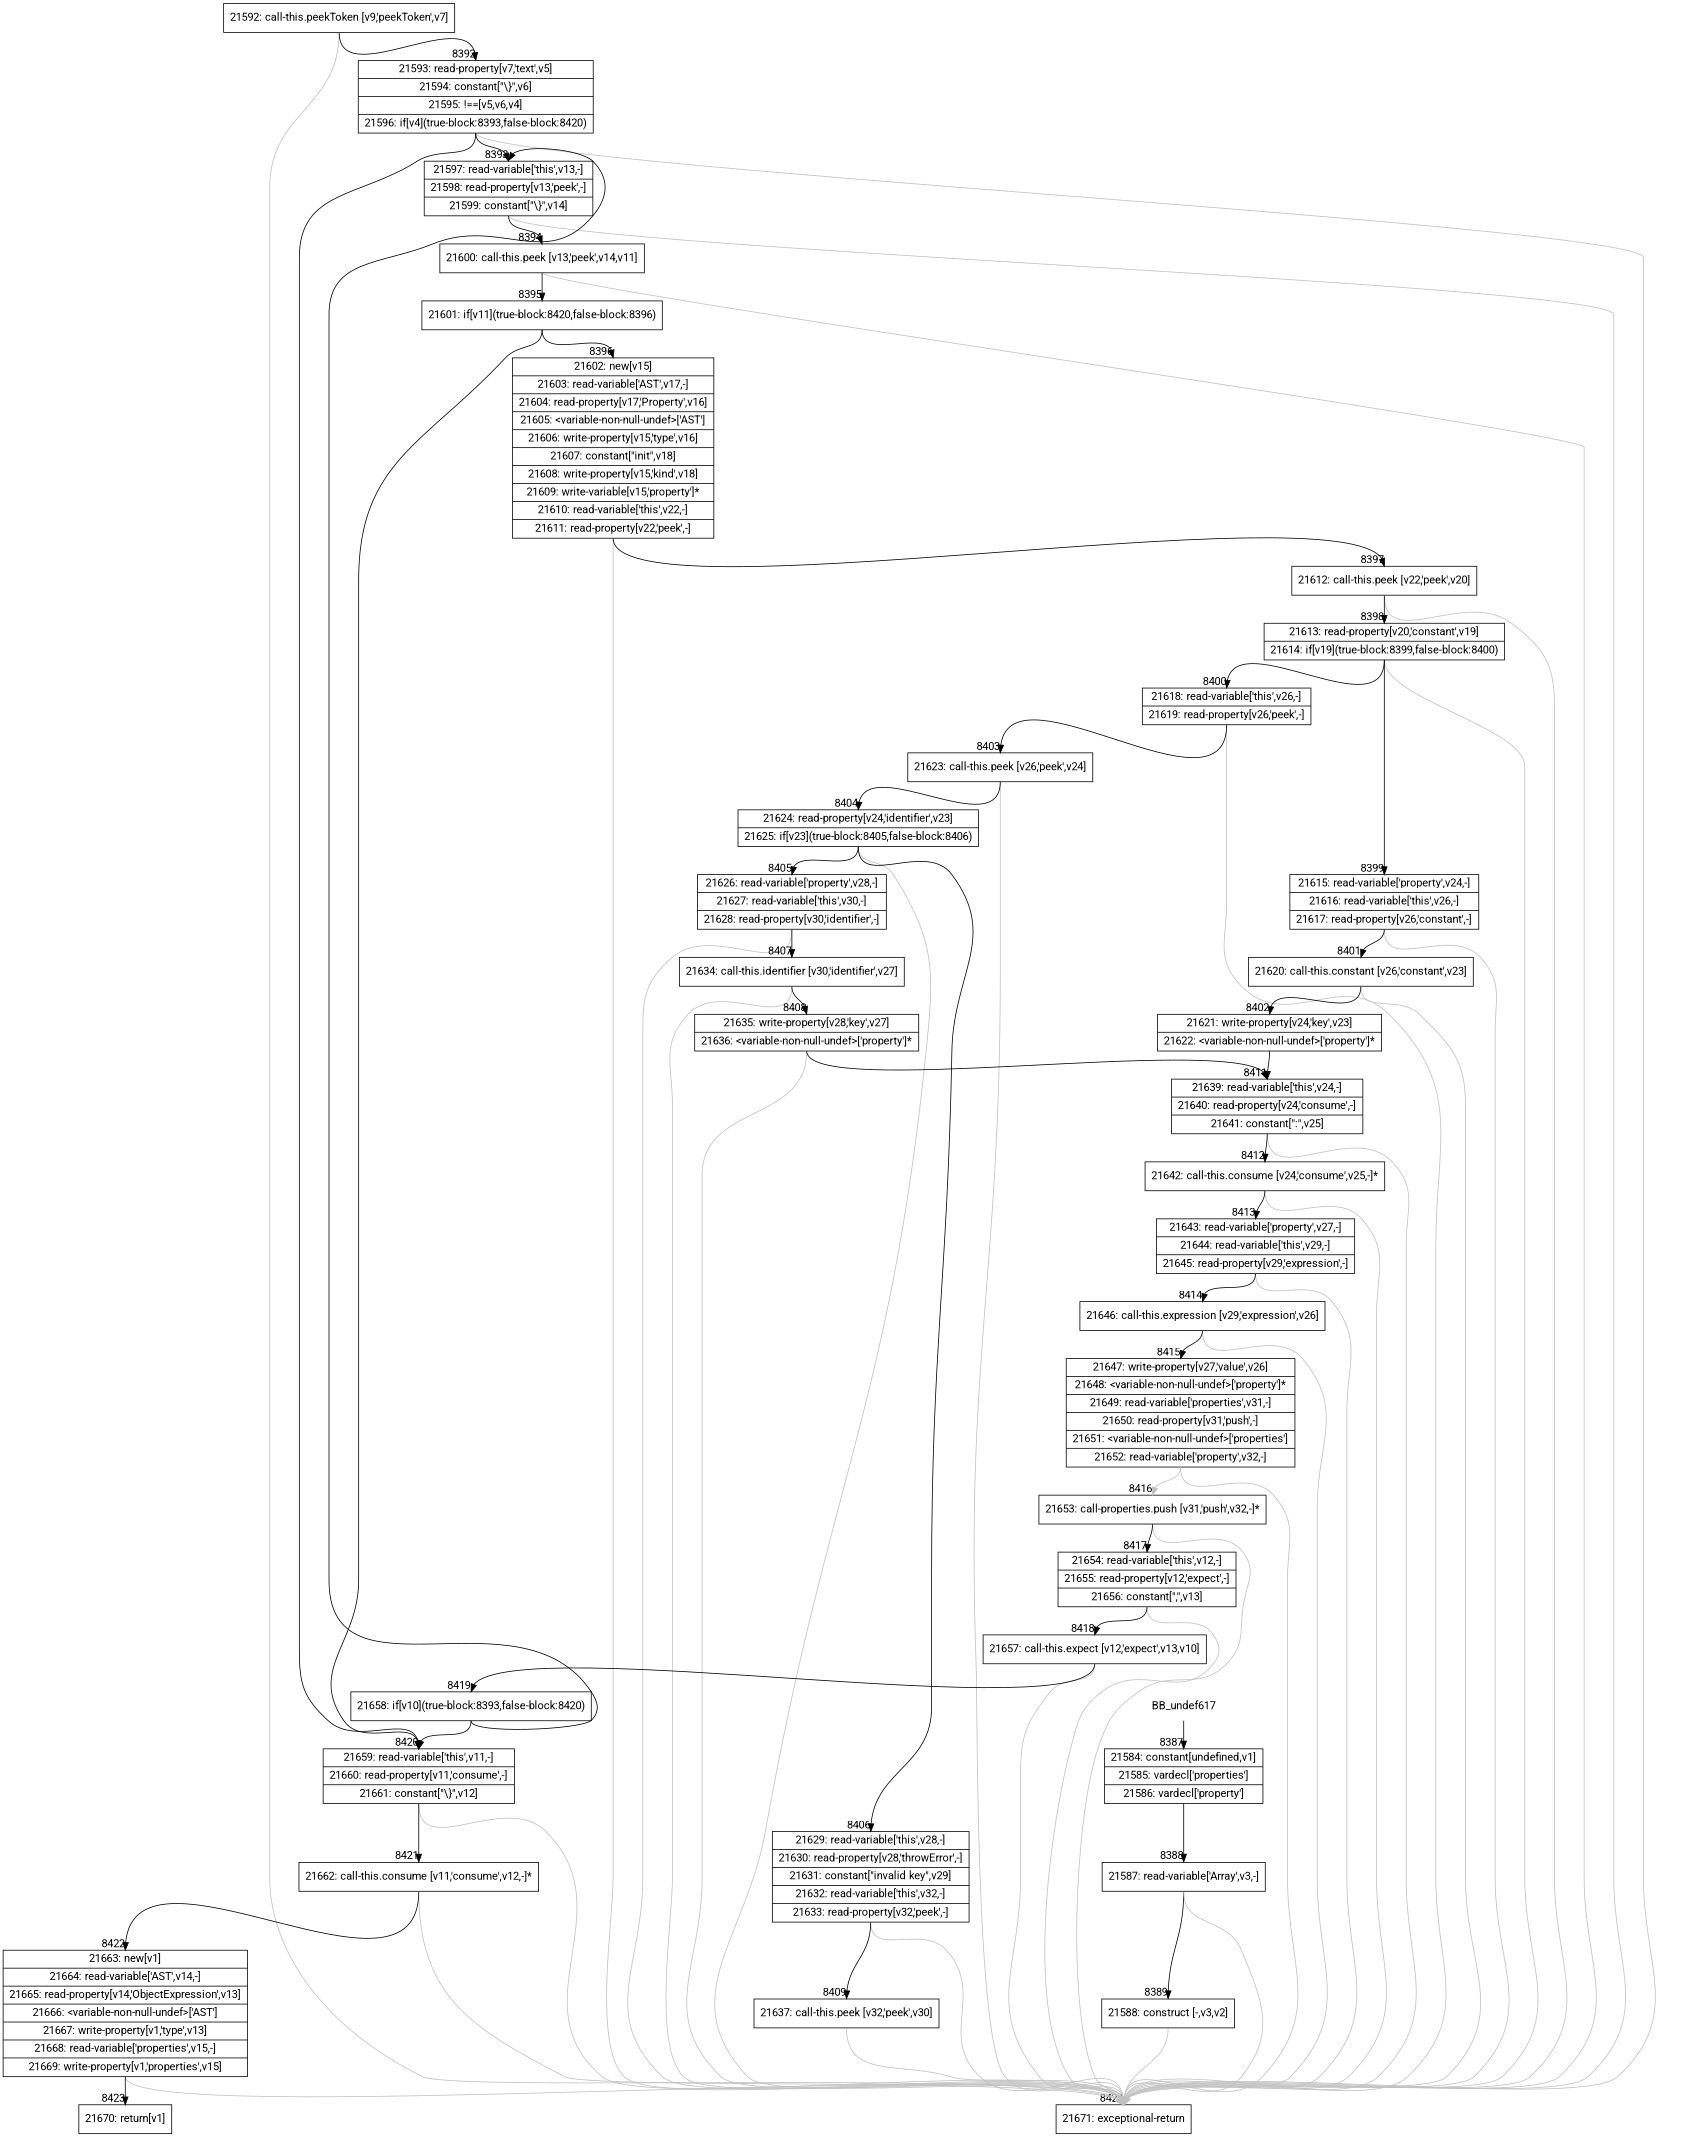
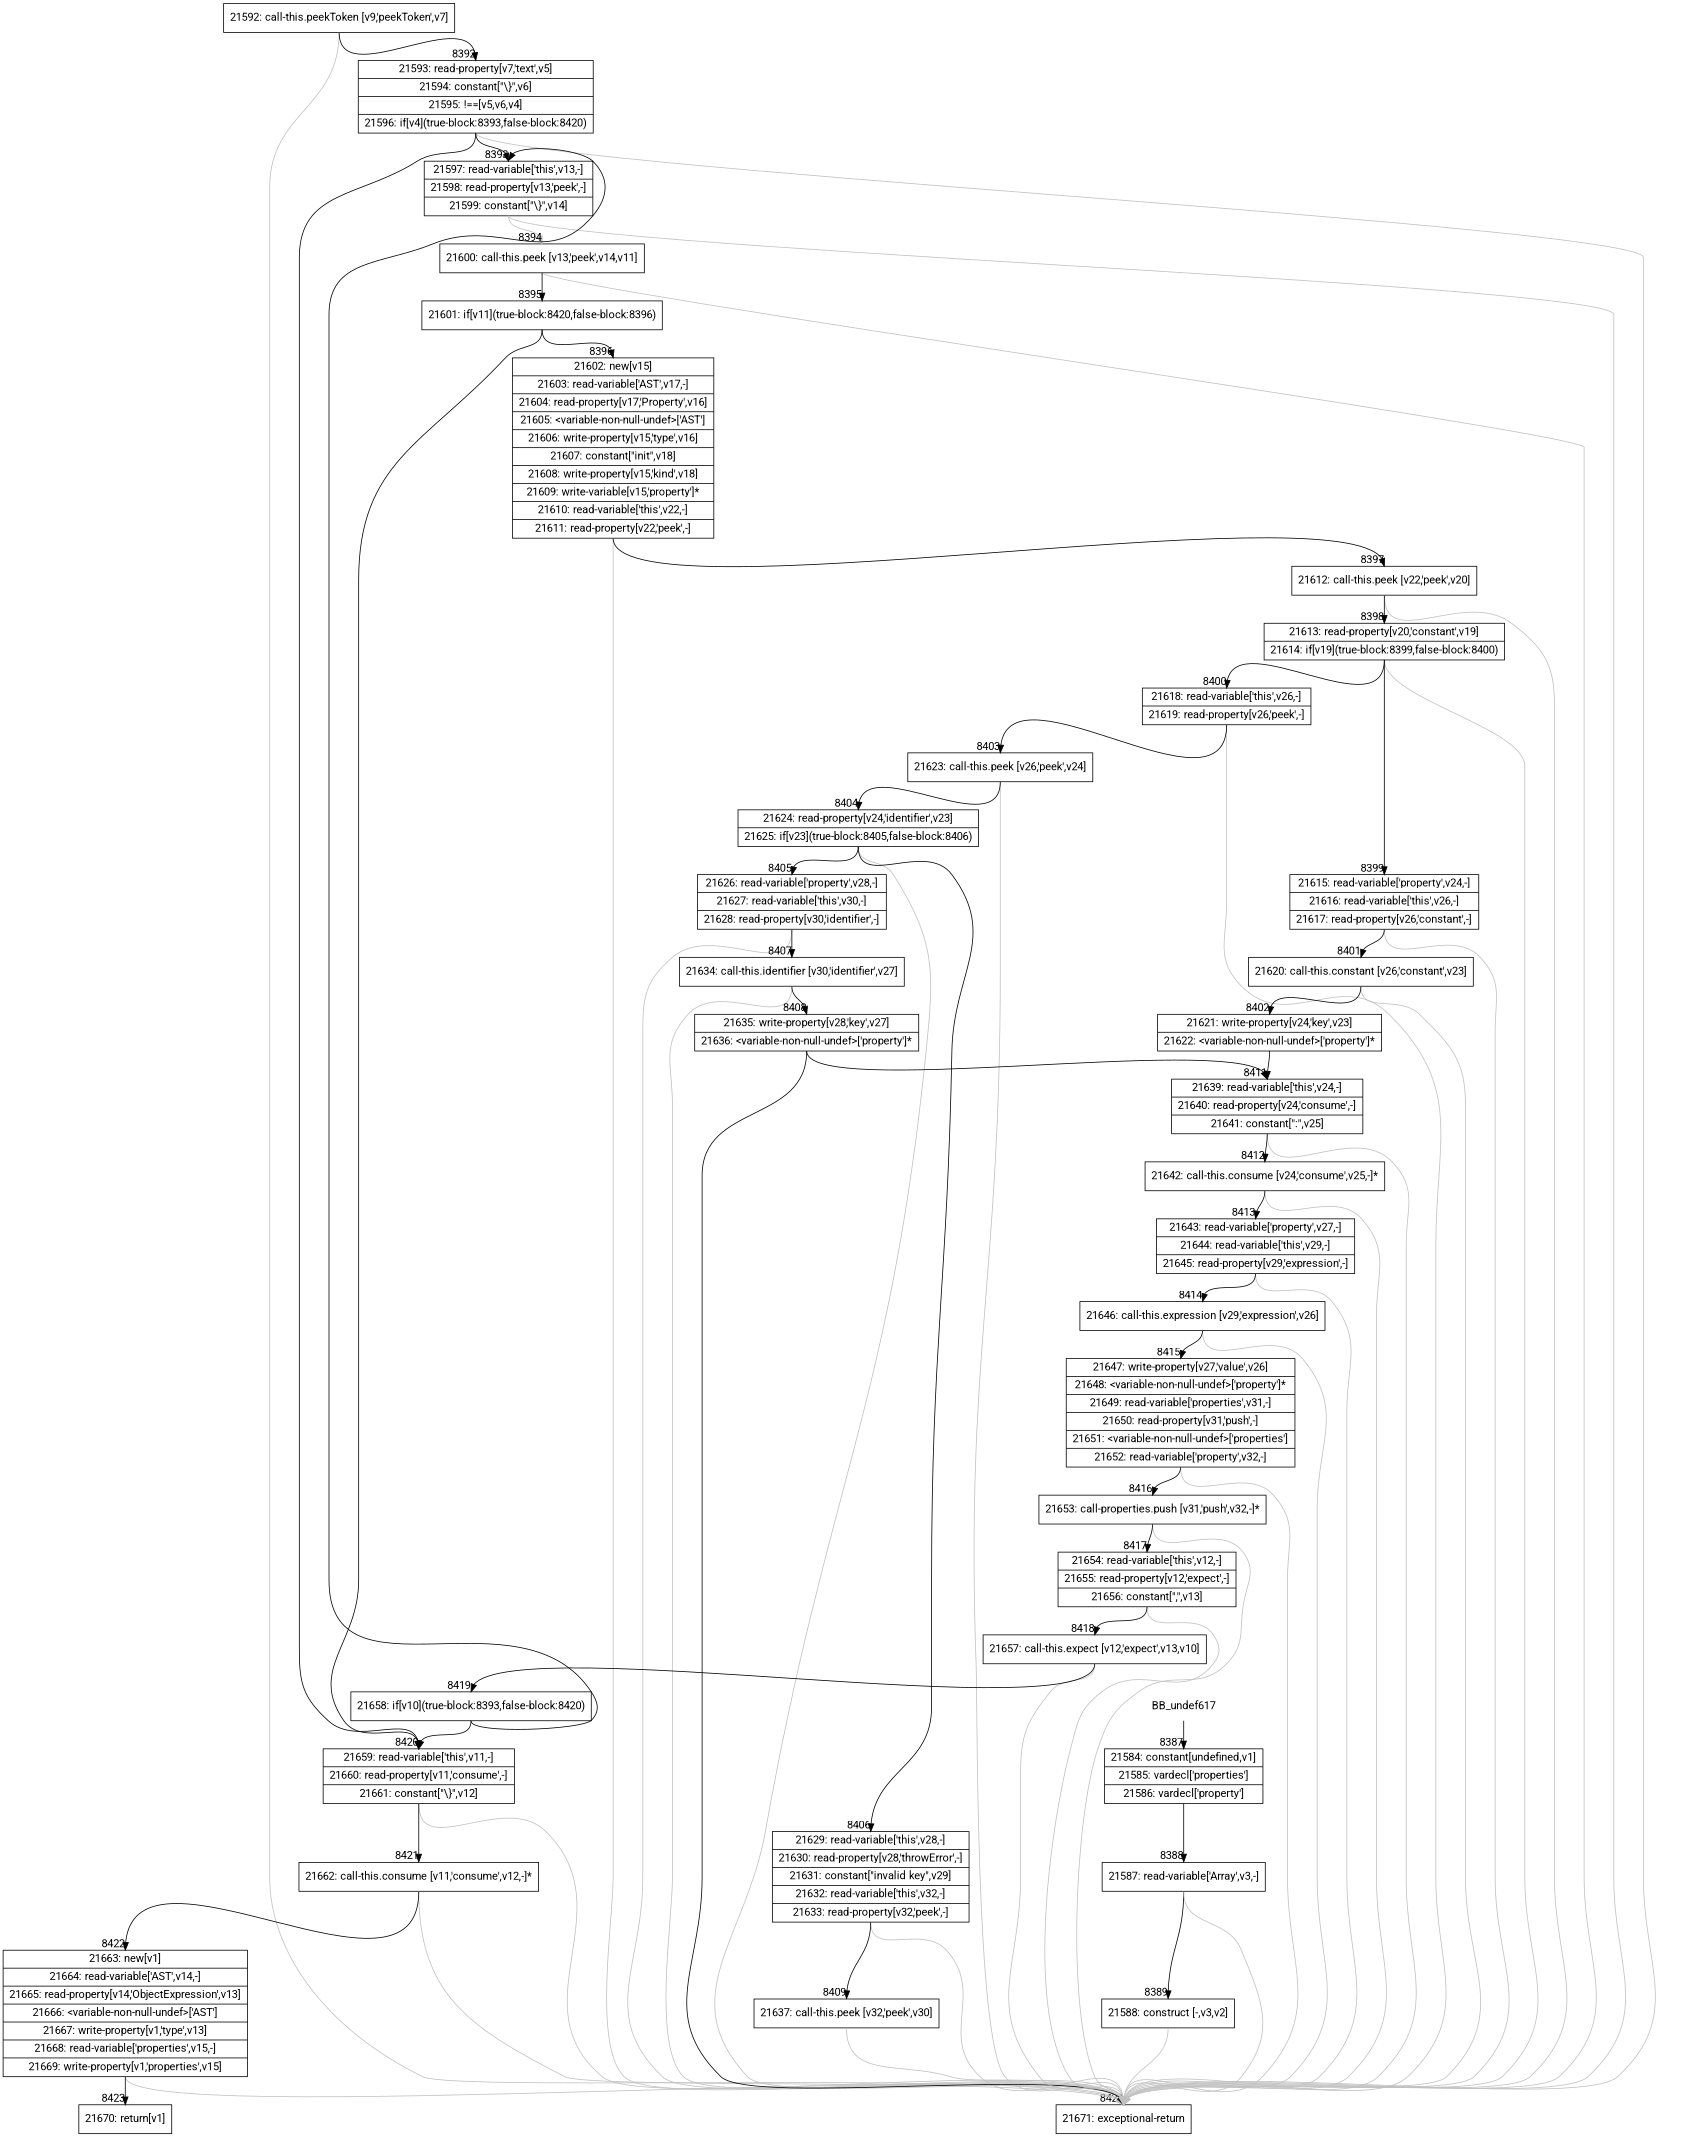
(521, 229) -> (521, 229)
(1170, 1480) -> (1170, 1480)
(702, 1746) -> (702, 1746)
